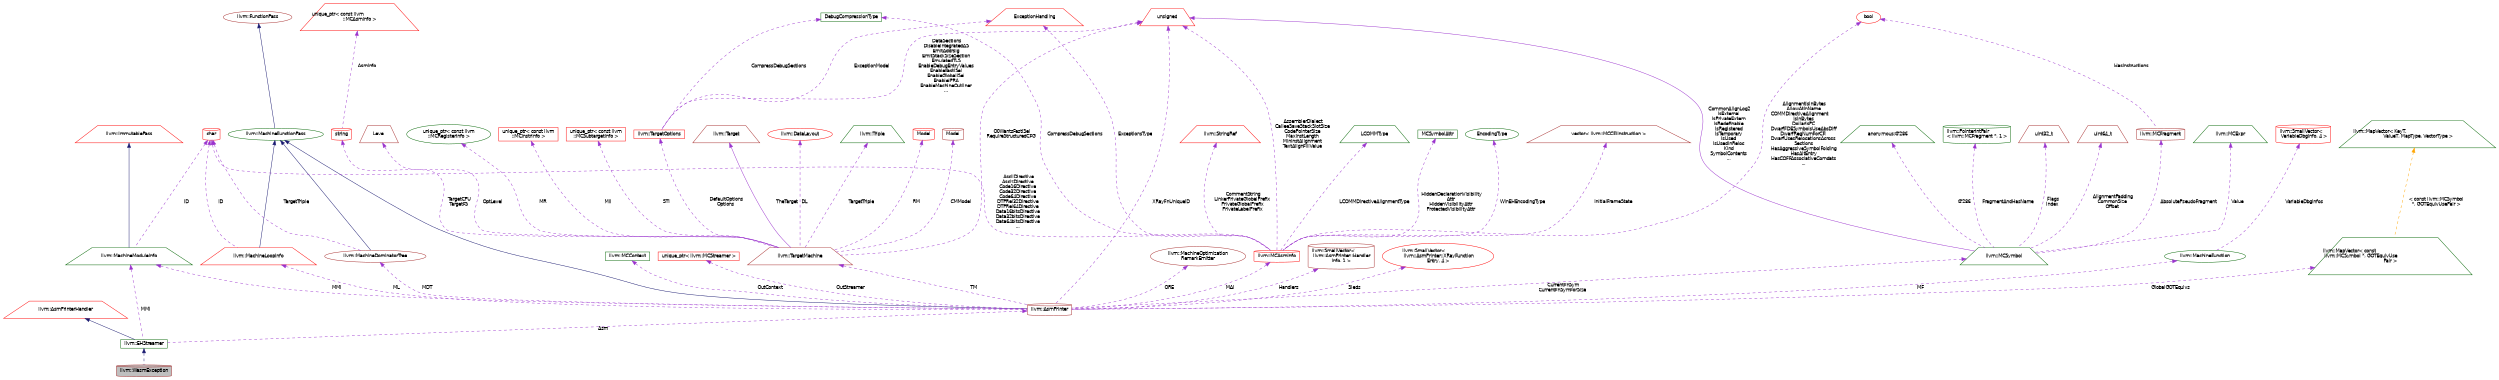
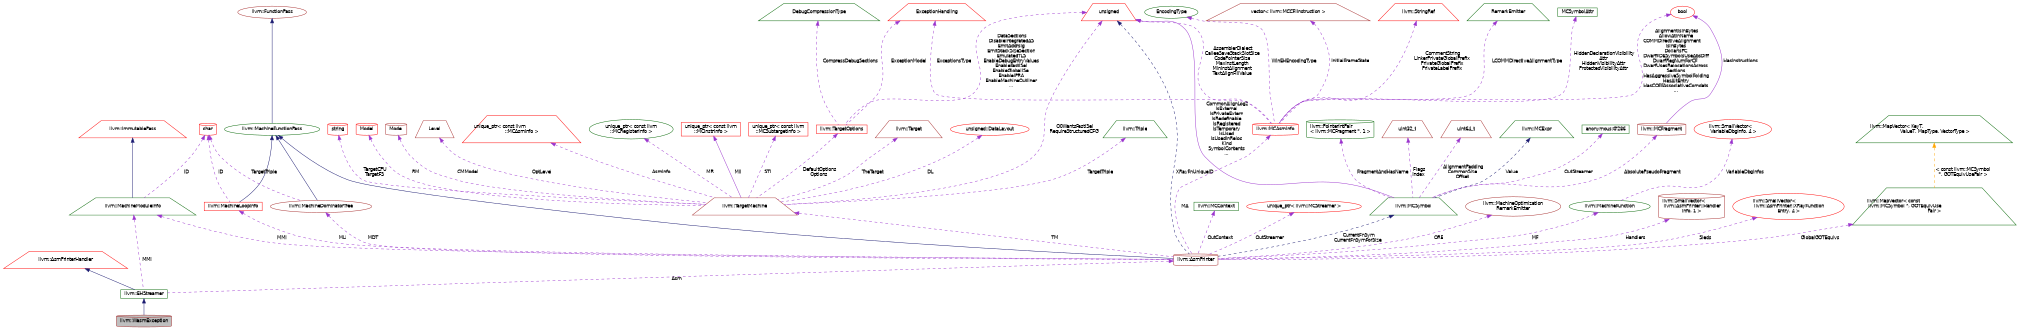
(851, 17) -> (819, 12)
(2030, 54) -> (1718, 79)
(349, 82) -> (634, 174)
(800, 134) -> (990, 129)
(1375, 134) -> (1508, 12)
(1888, 134) -> (1606, 129)
(2303, 134) -> (1733, 129)
(757, 168) -> none
(1048, 170) -> none
(1148, 181) -> (1177, 134)
(757, 200) -> (840, 179)
(1963, 202) -> (1578, 172)
(614, 233) -> (728, 169)
(2168, 237) -> (1487, 179)
(259, 256) -> (233, 206)
(699, 256) -> (1304, 206)
(1517, 284) -> (1305, 240)
(144, 359) -> (144, 309)
